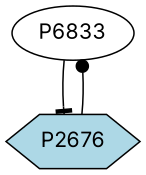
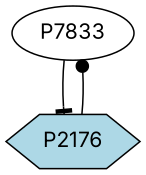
(73, 33) -> (73, 33)
(73, 142) -> (73, 142)
